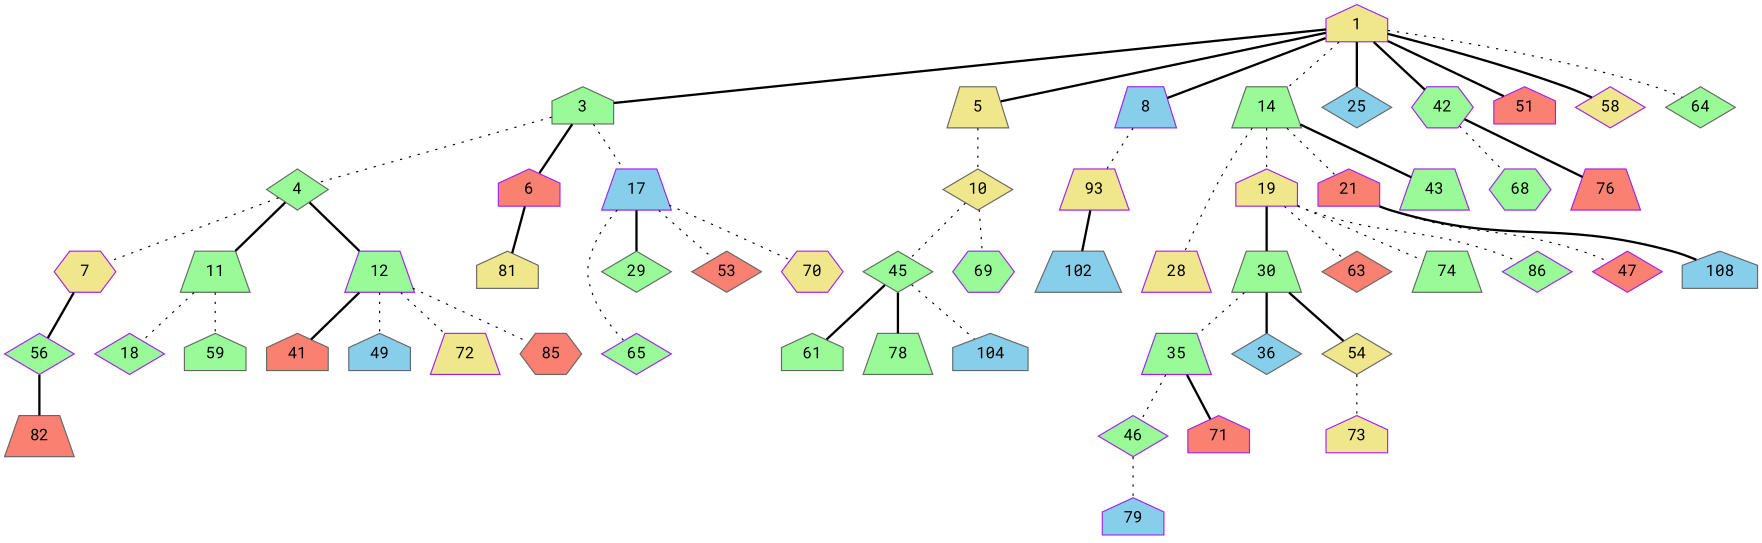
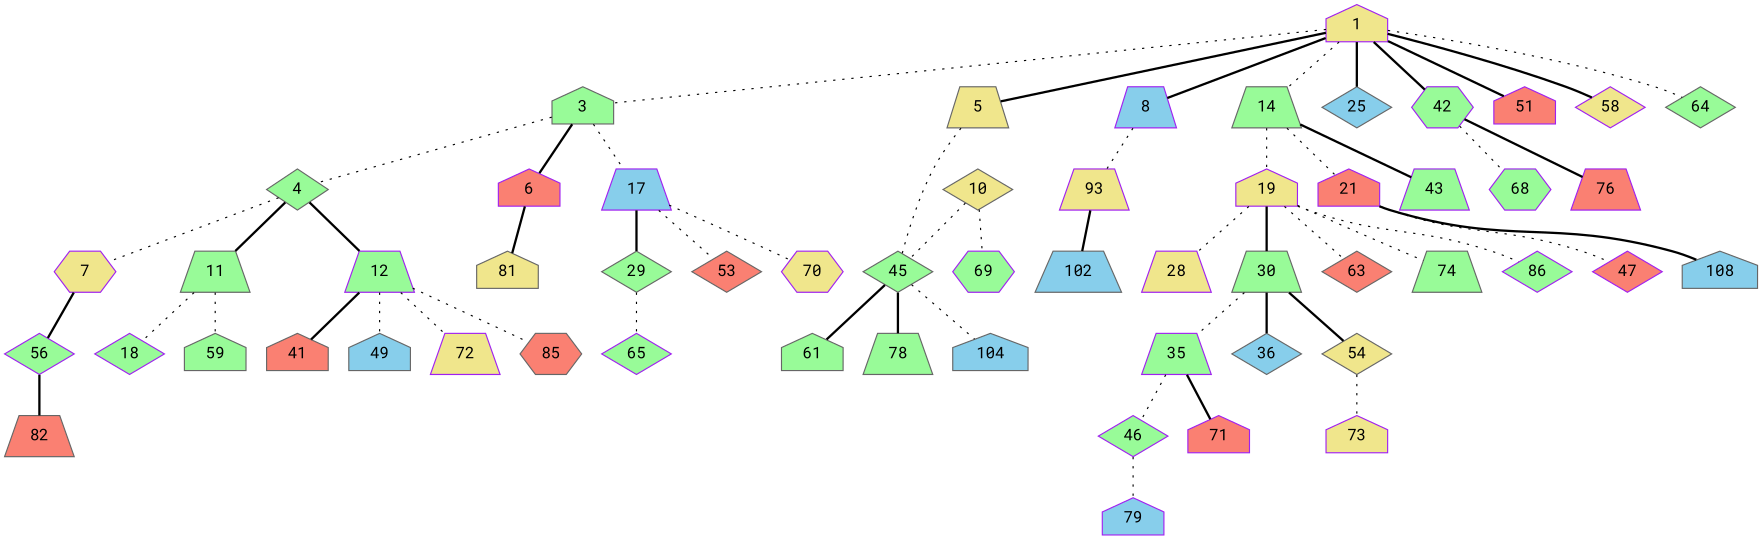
(970, 66) -> (970, 66)
(978, 149) -> (925, 187)
(1215, 188) -> (1223, 229)
(588, 277) -> (636, 313)
